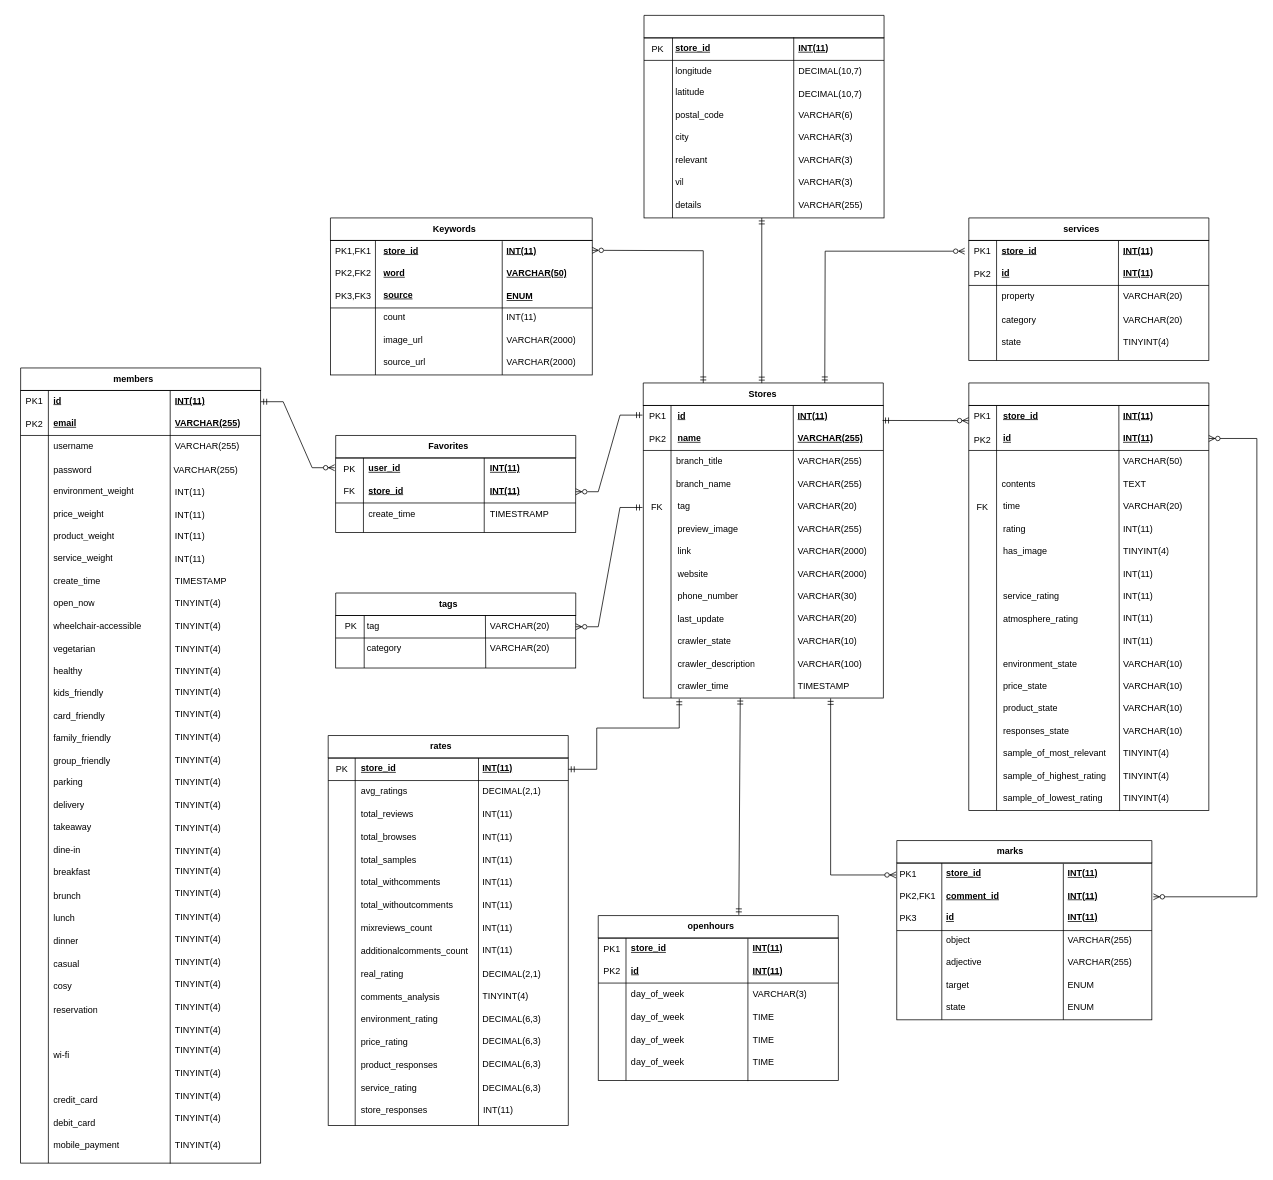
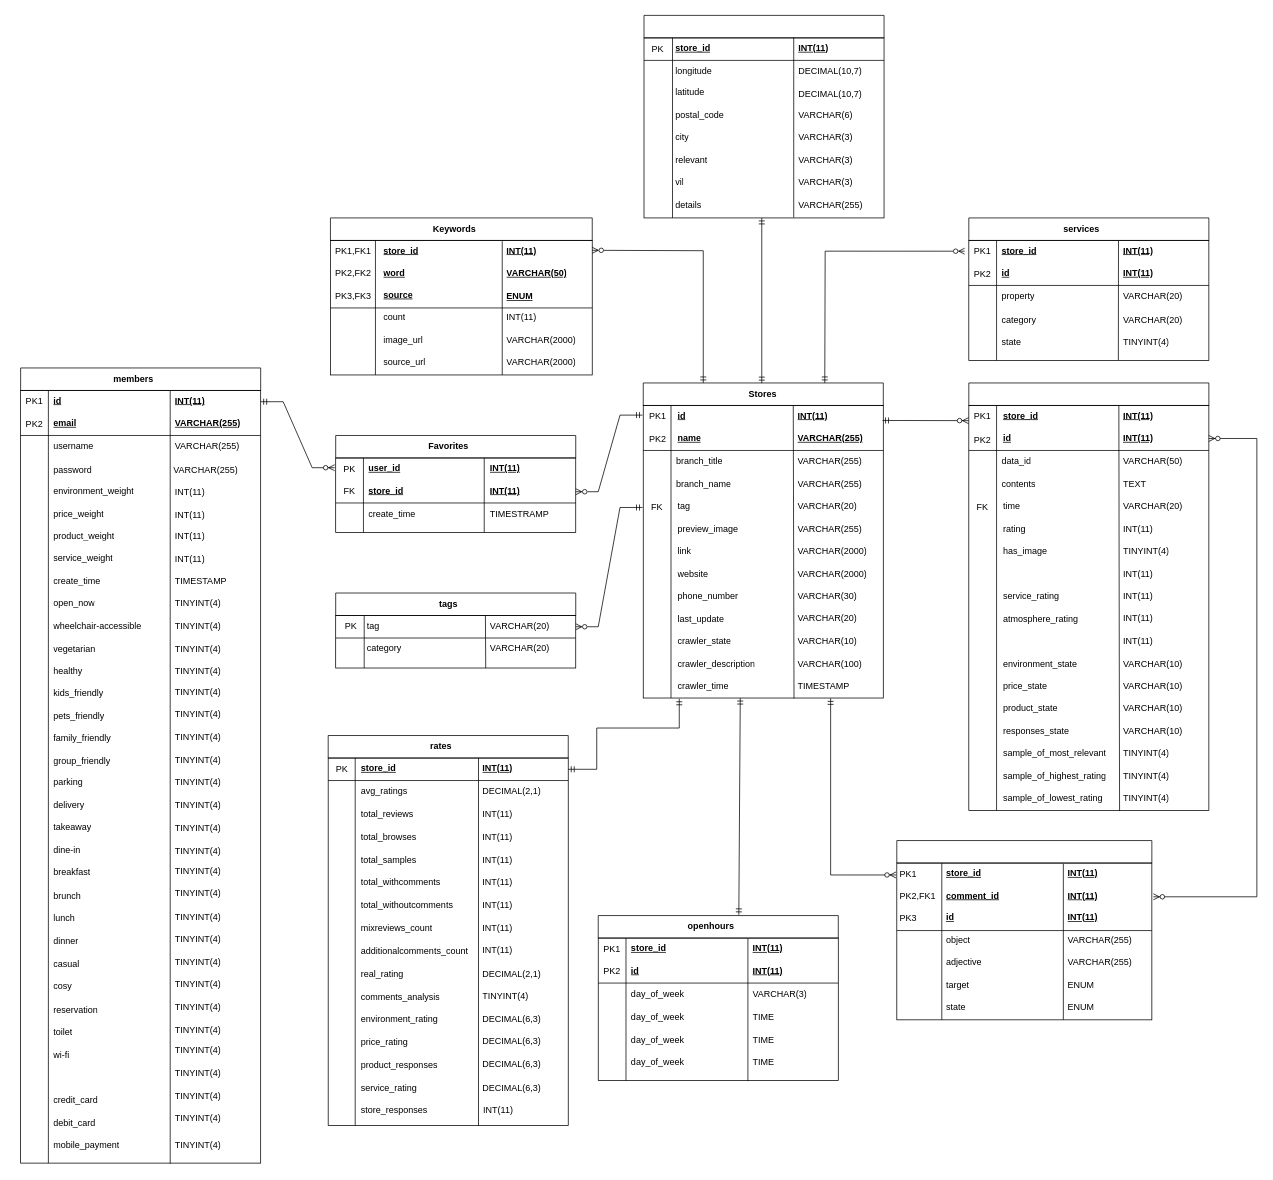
none -> (1057, 462)
(84, 717) -> (84, 717)
(1010, 852) -> none
none -> (109, 1033)
